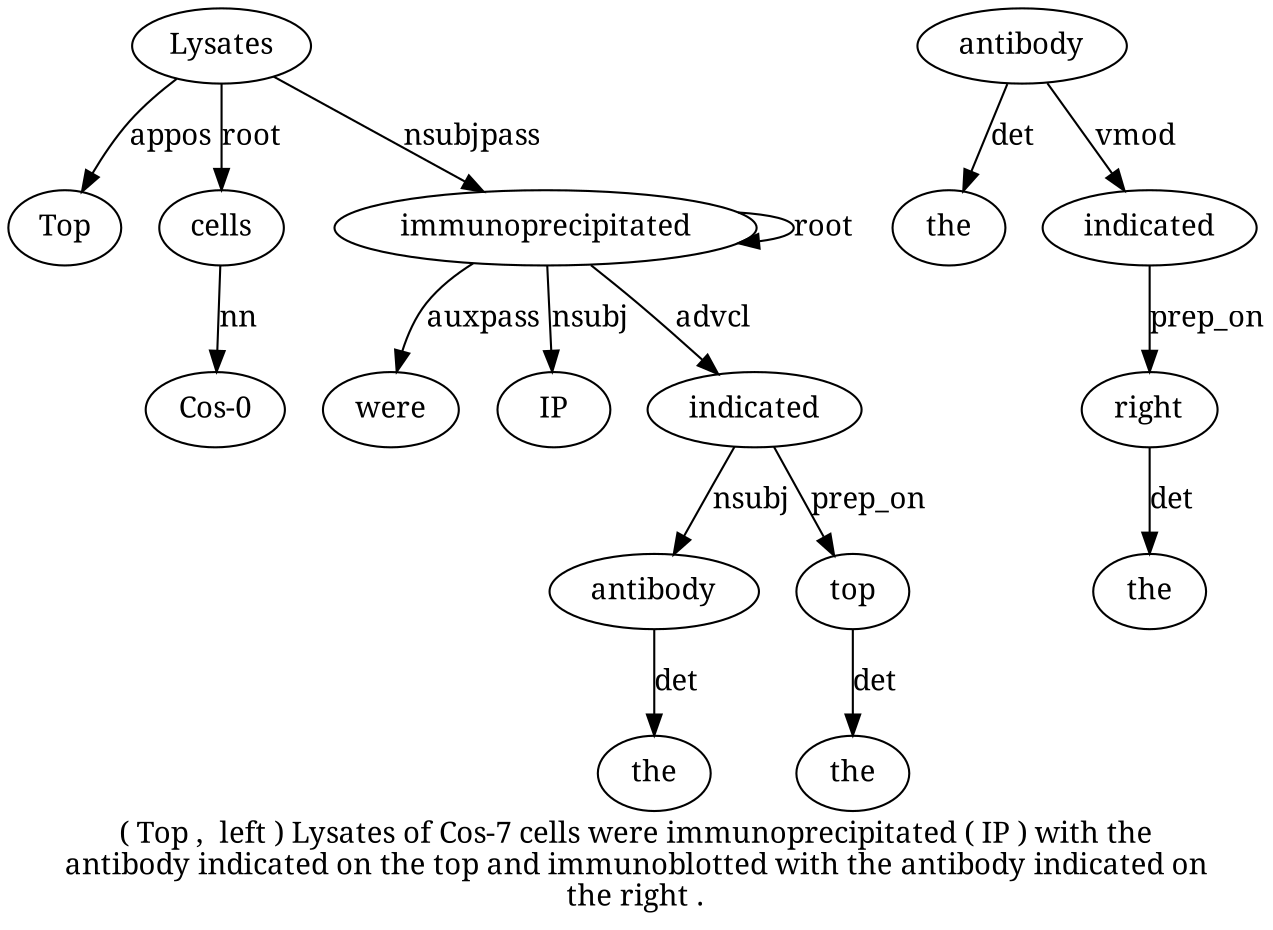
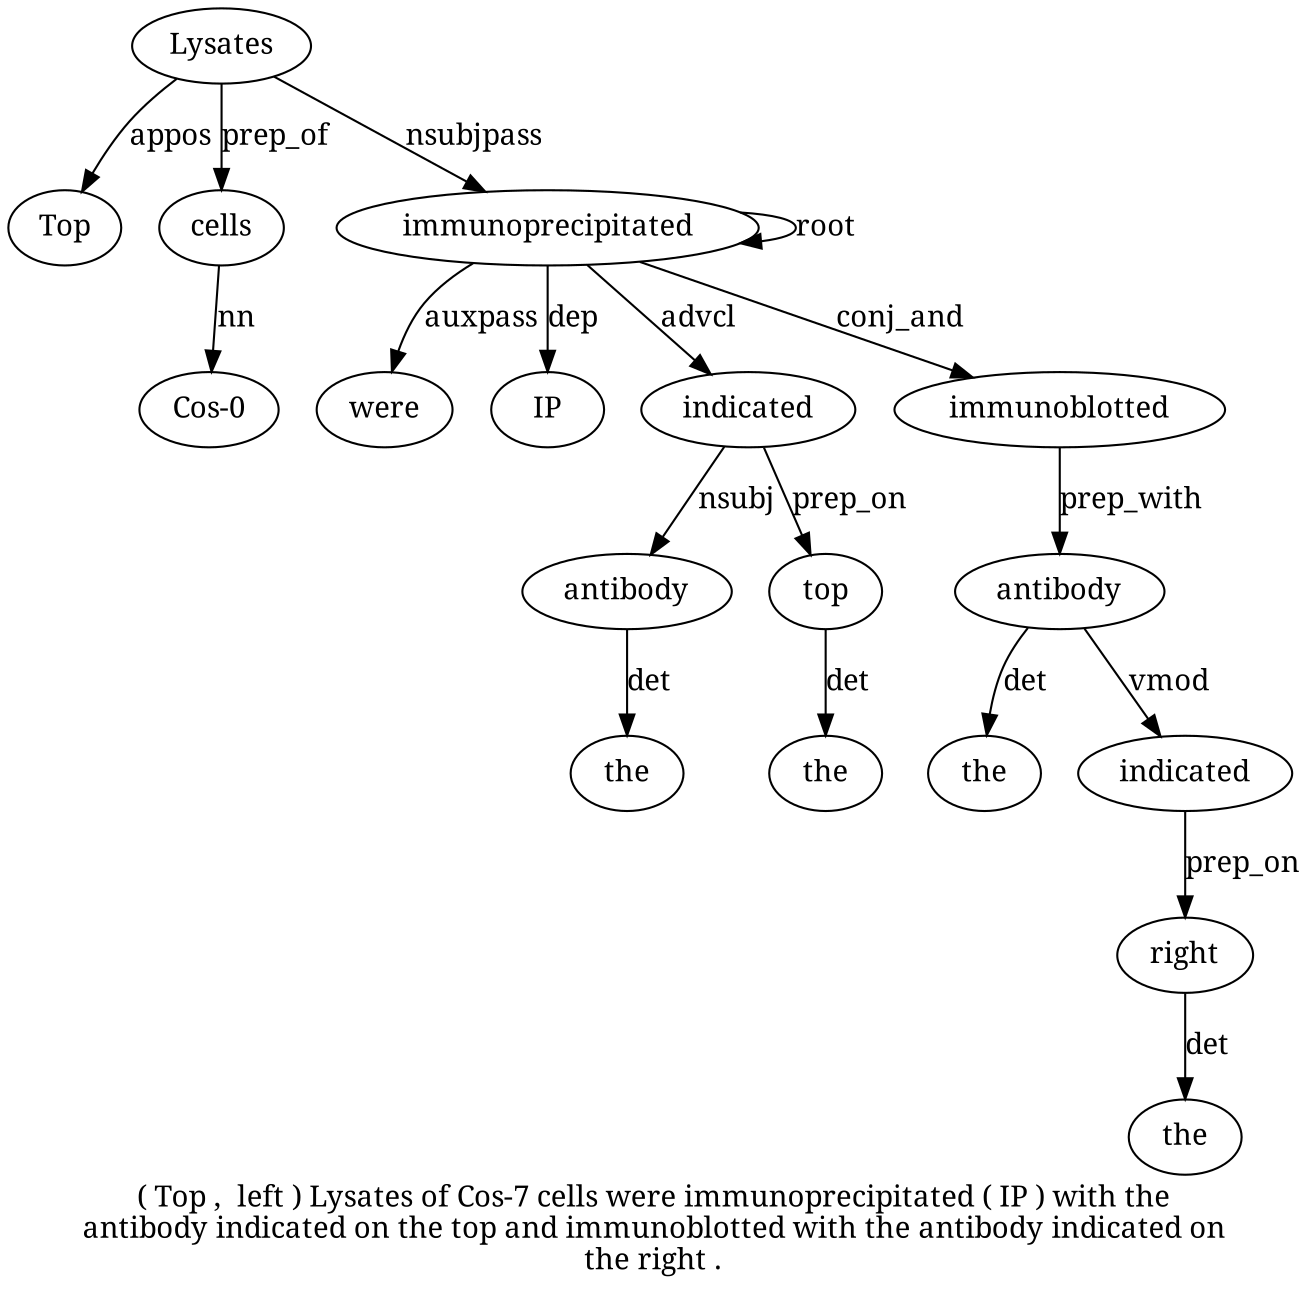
(252, 137) -> (276, 137)
(591, 319) -> (574, 319)
none -> (1060, 410)
